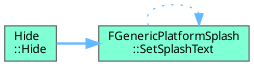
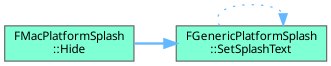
(31, 43) -> (69, 43)
